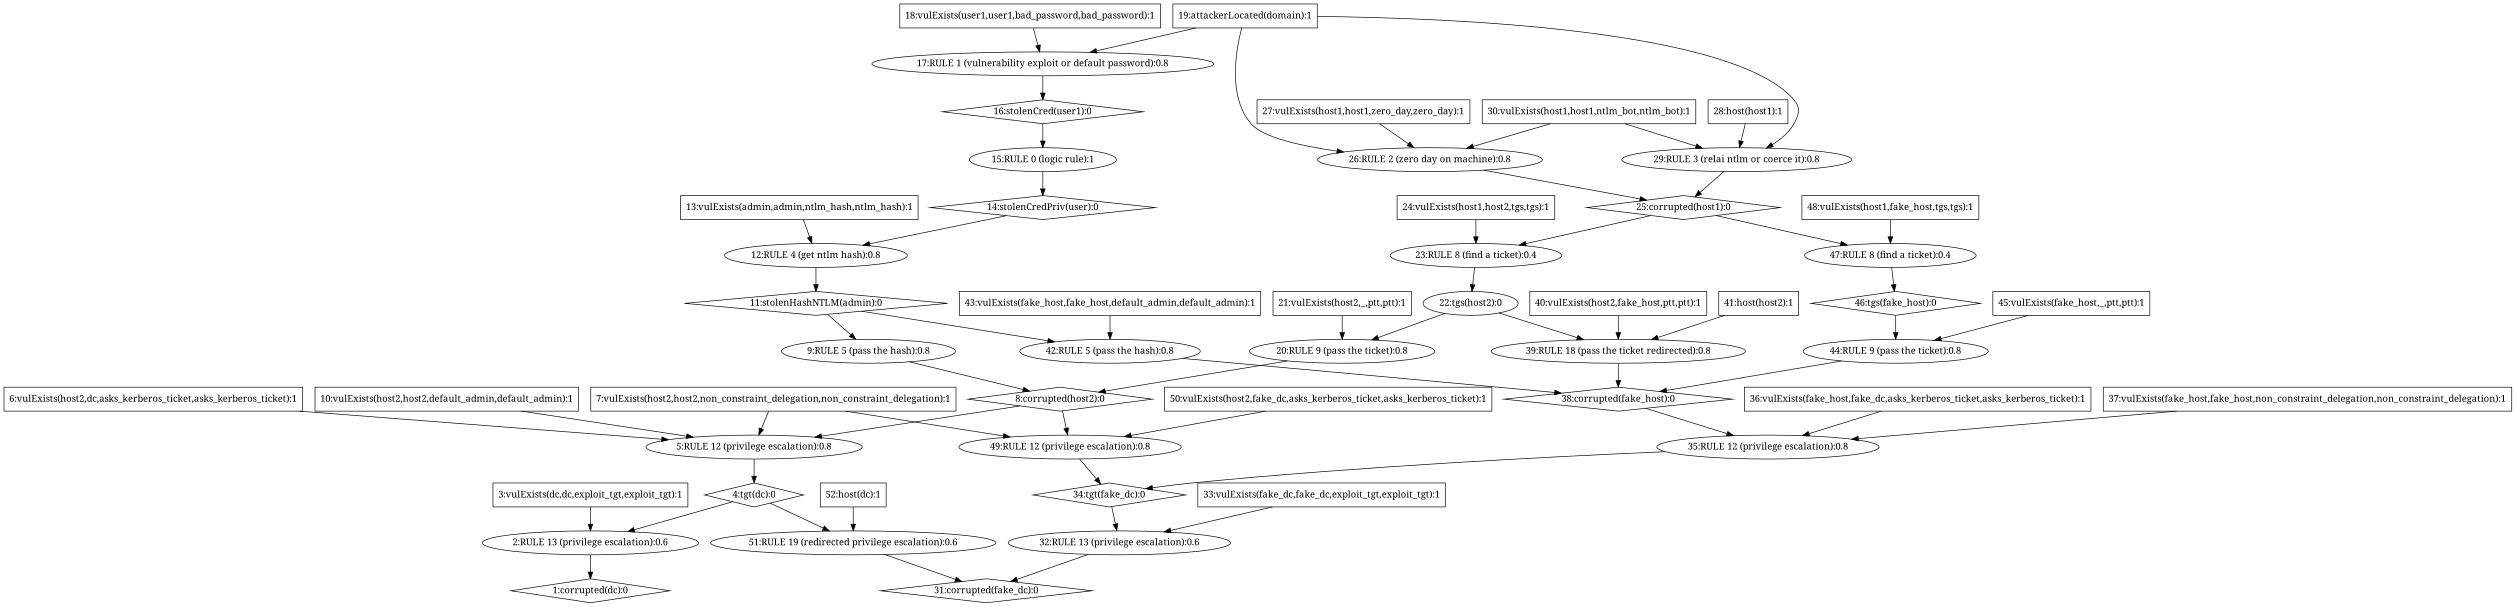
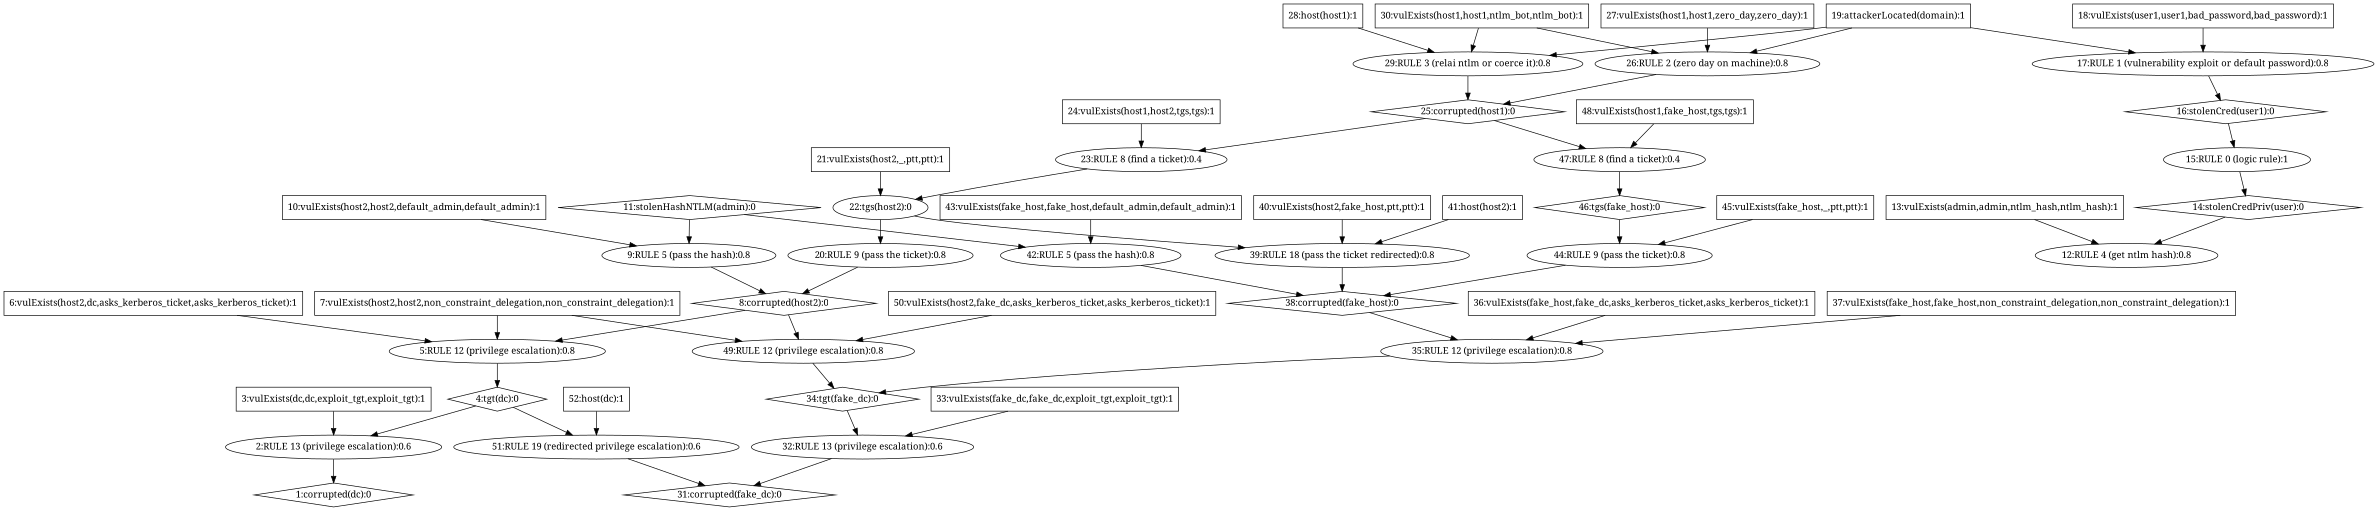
(816, 276) -> none
(1342, 324) -> (880, 180)
(604, 424) -> (555, 232)
